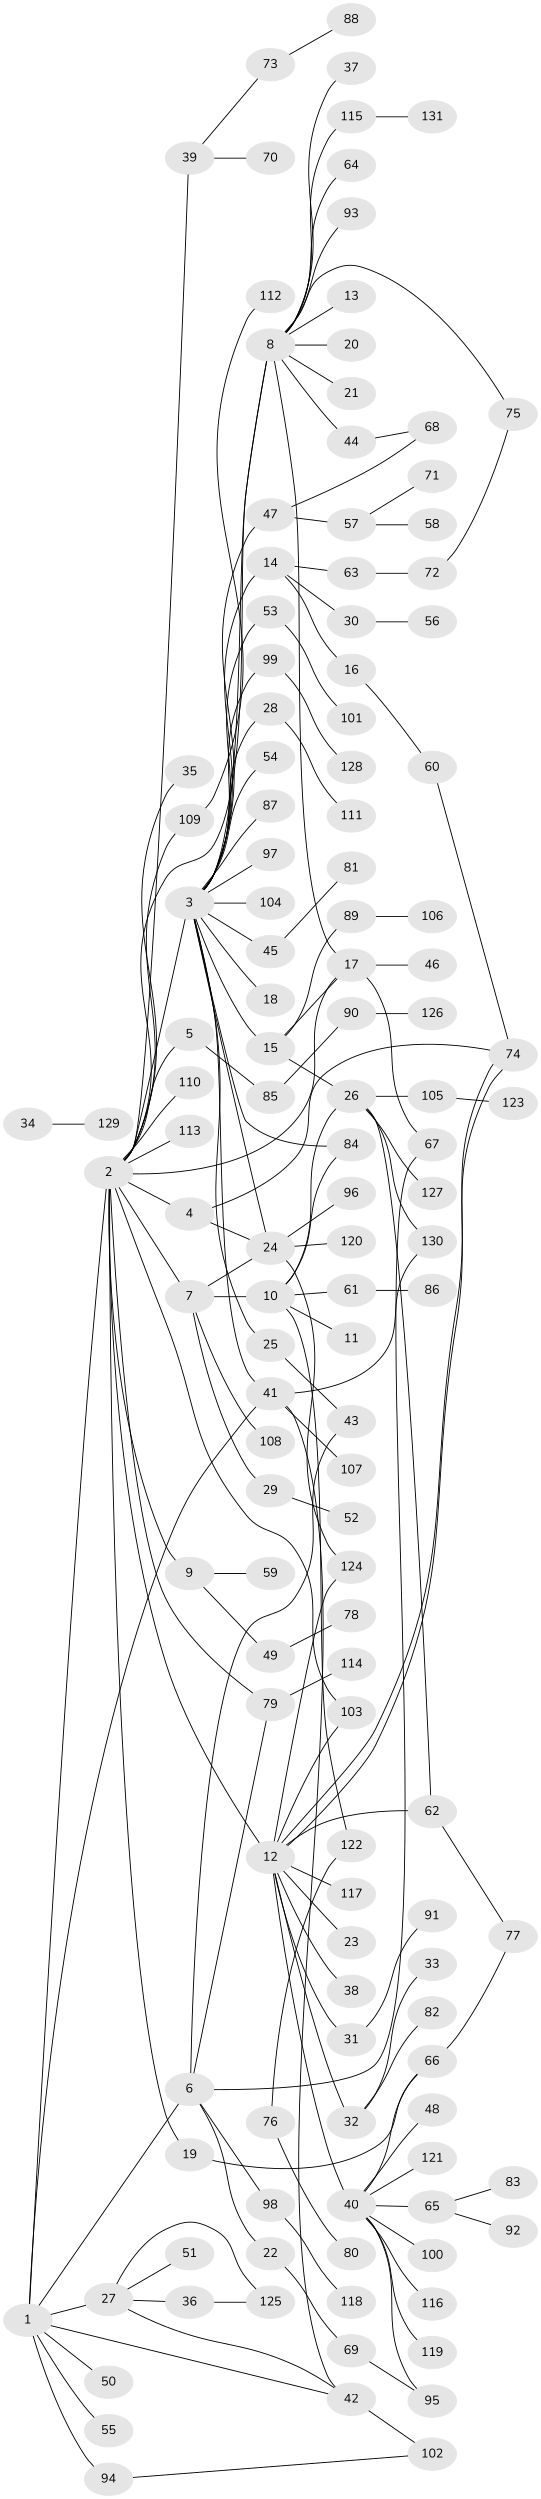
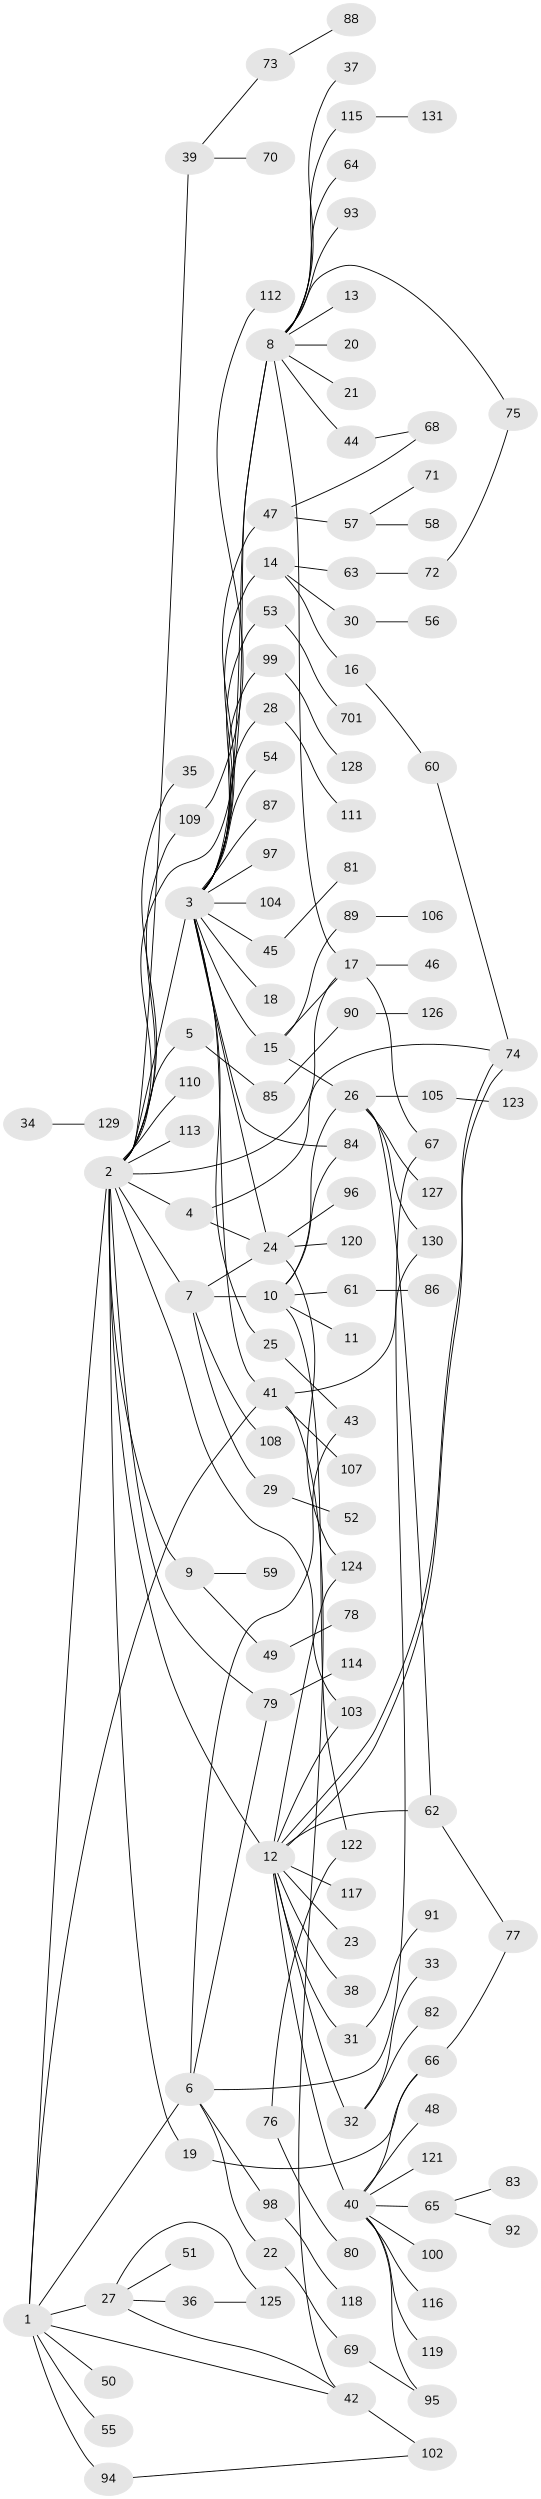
(351, 719) -> (351, 719)
